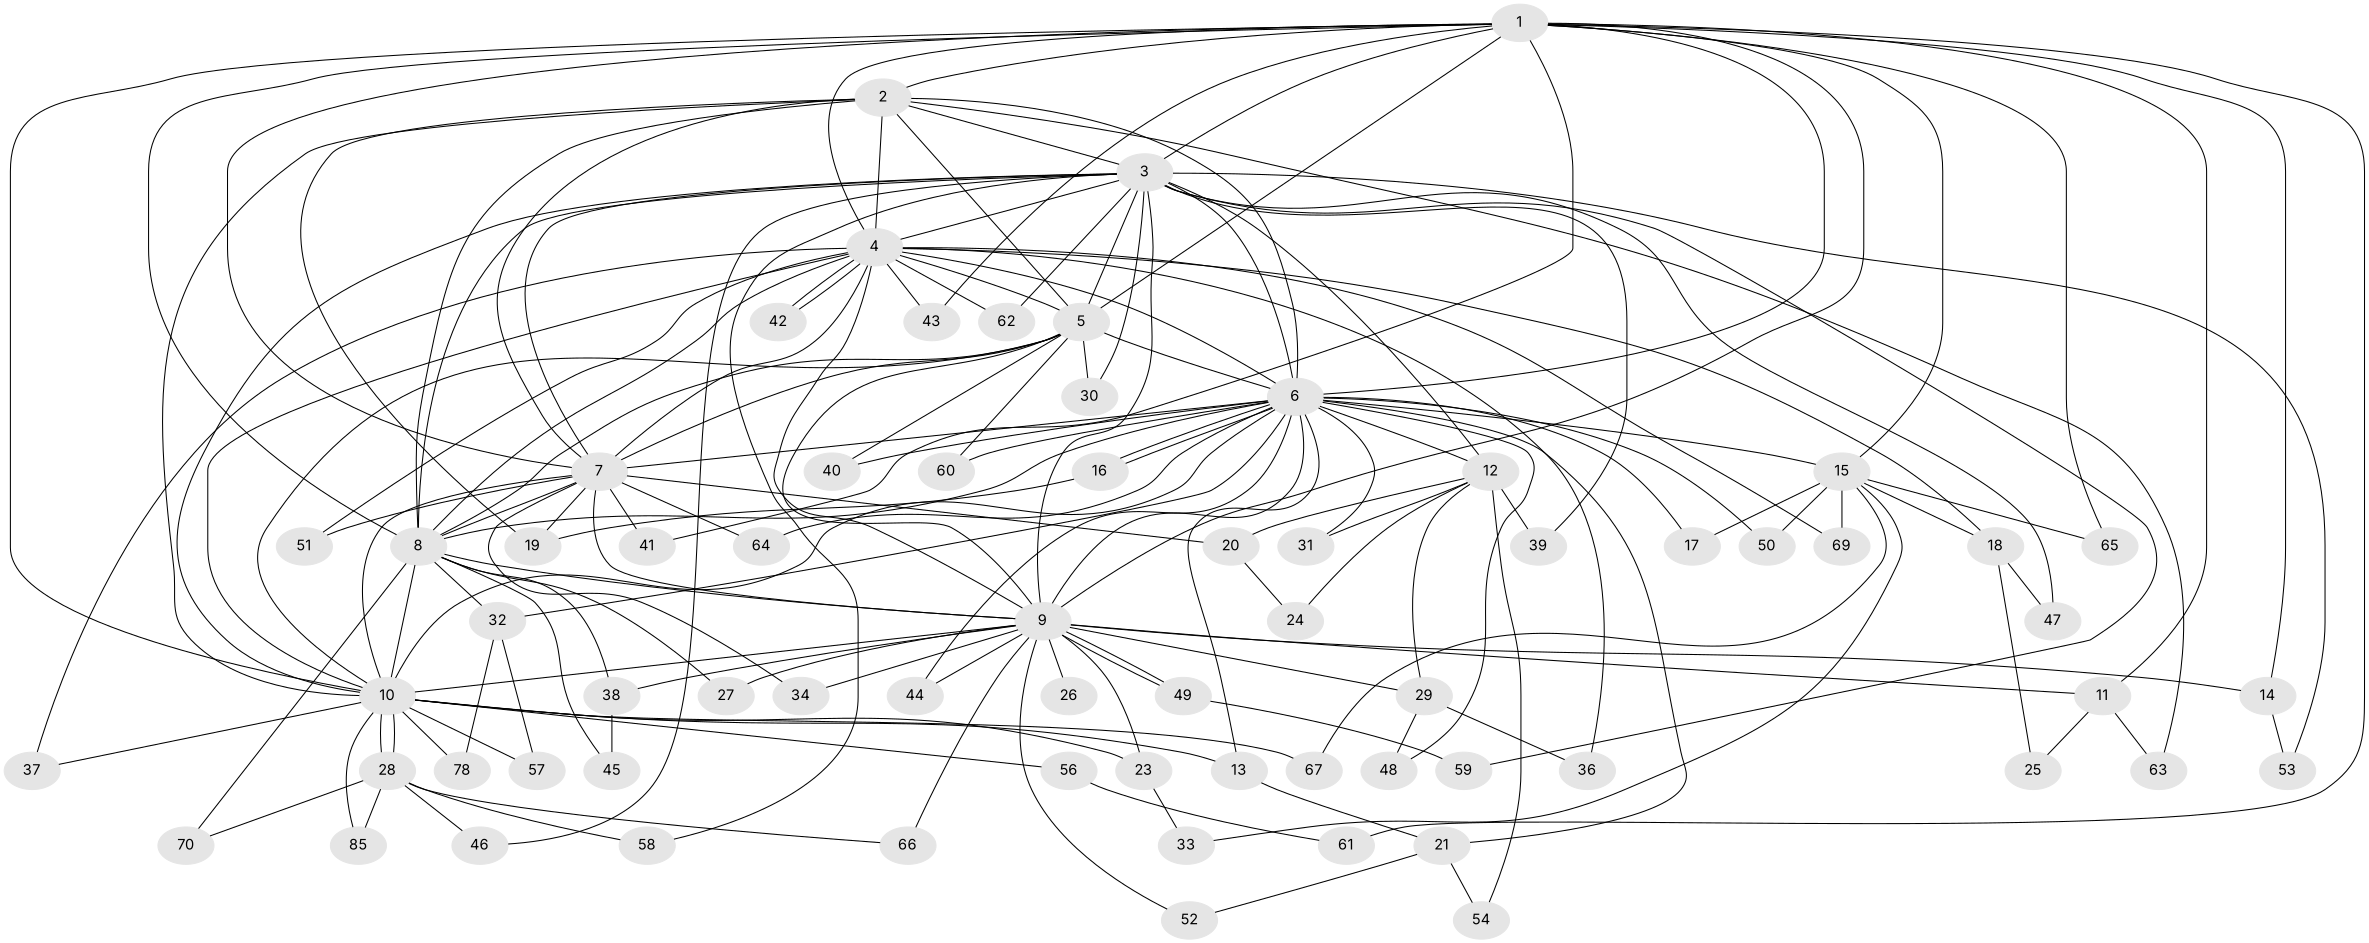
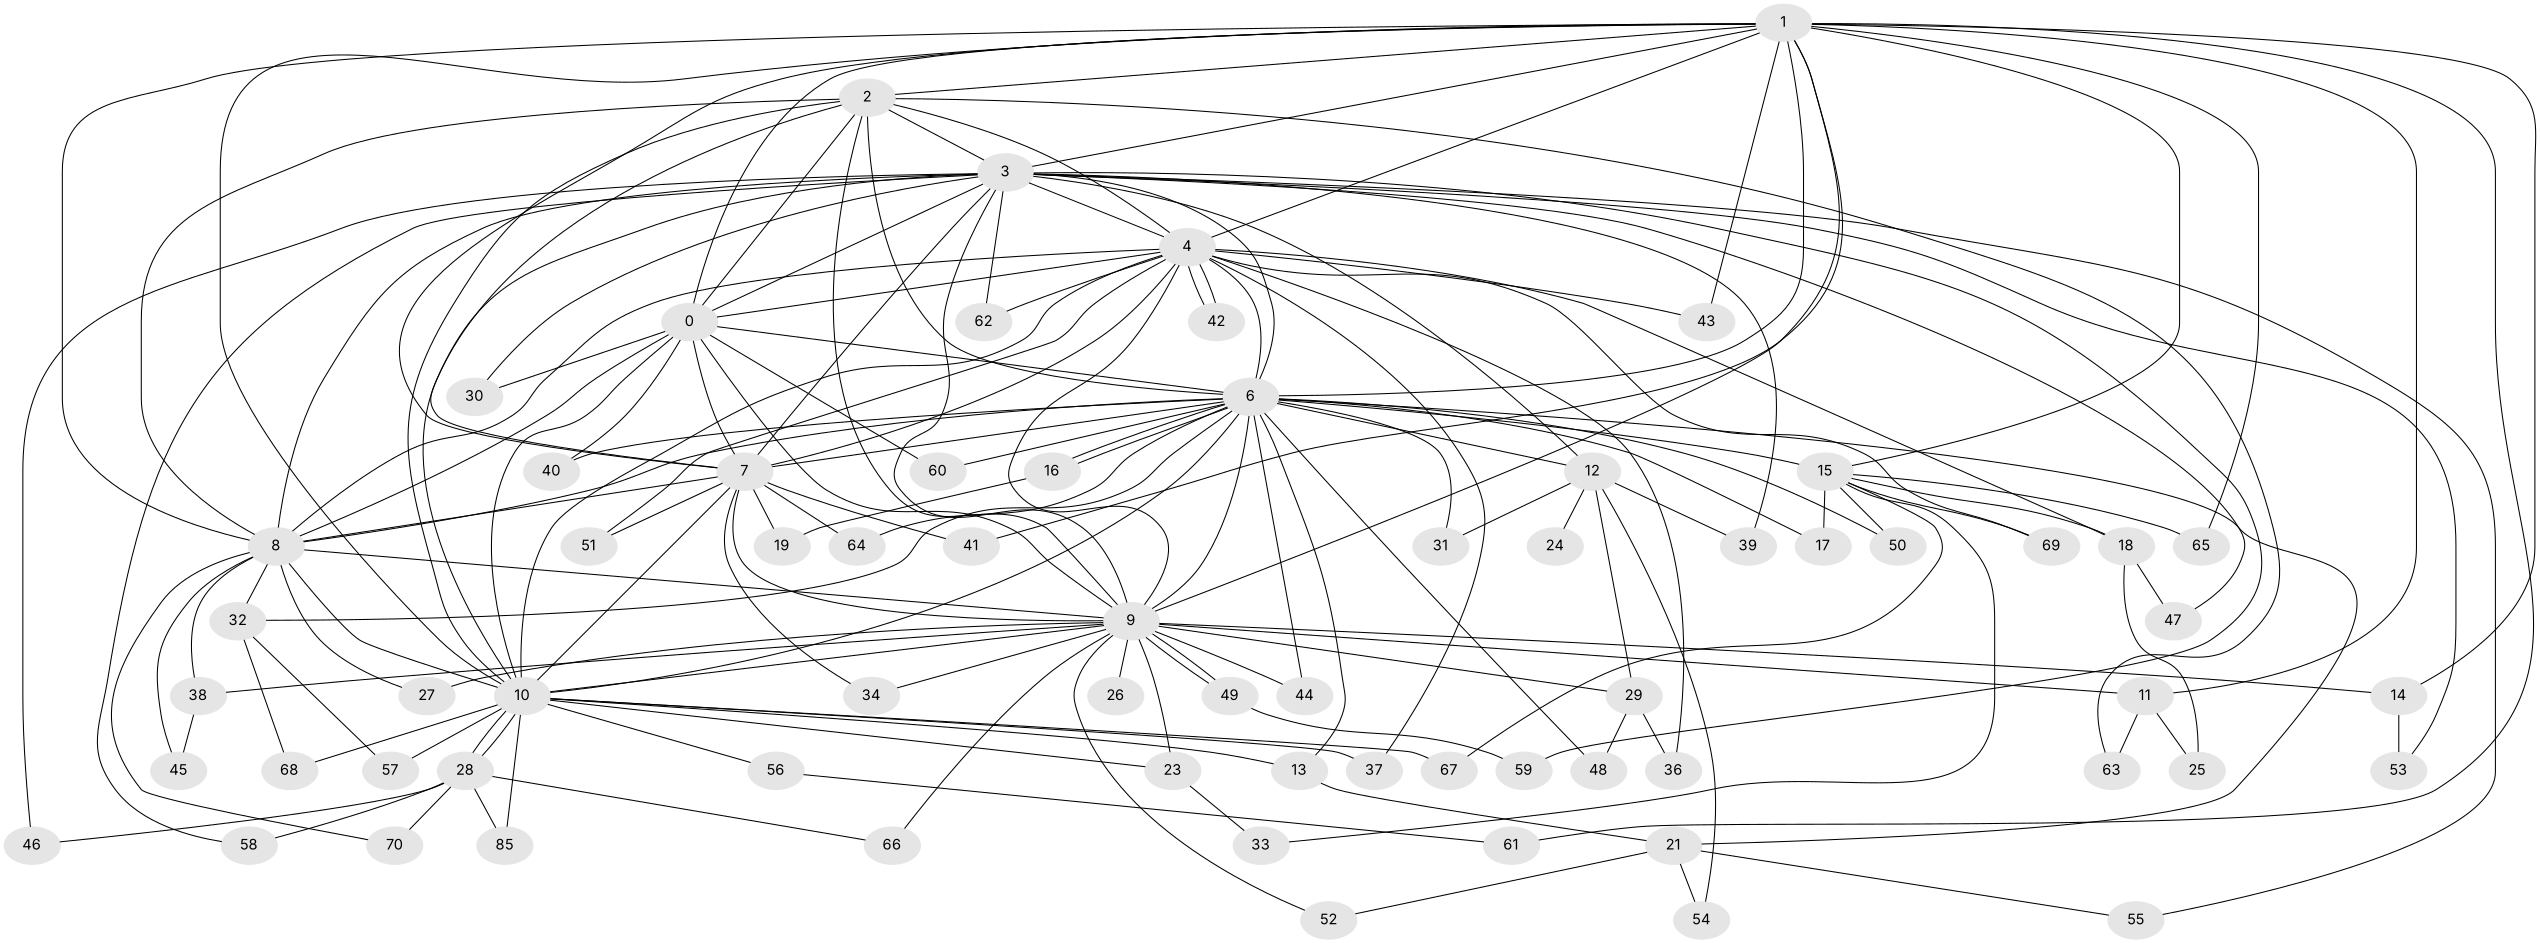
(339, 150) -> (876, 468)
(1081, 322) -> (690, 322)
(1231, 546) -> none
(462, 771) -> (290, 771)
none -> (2136, 920)
